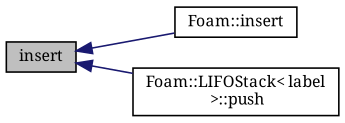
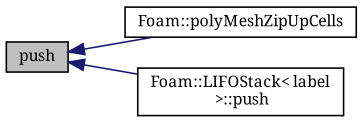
(236, 22) -> (241, 22)
(41, 57) -> (37, 57)
